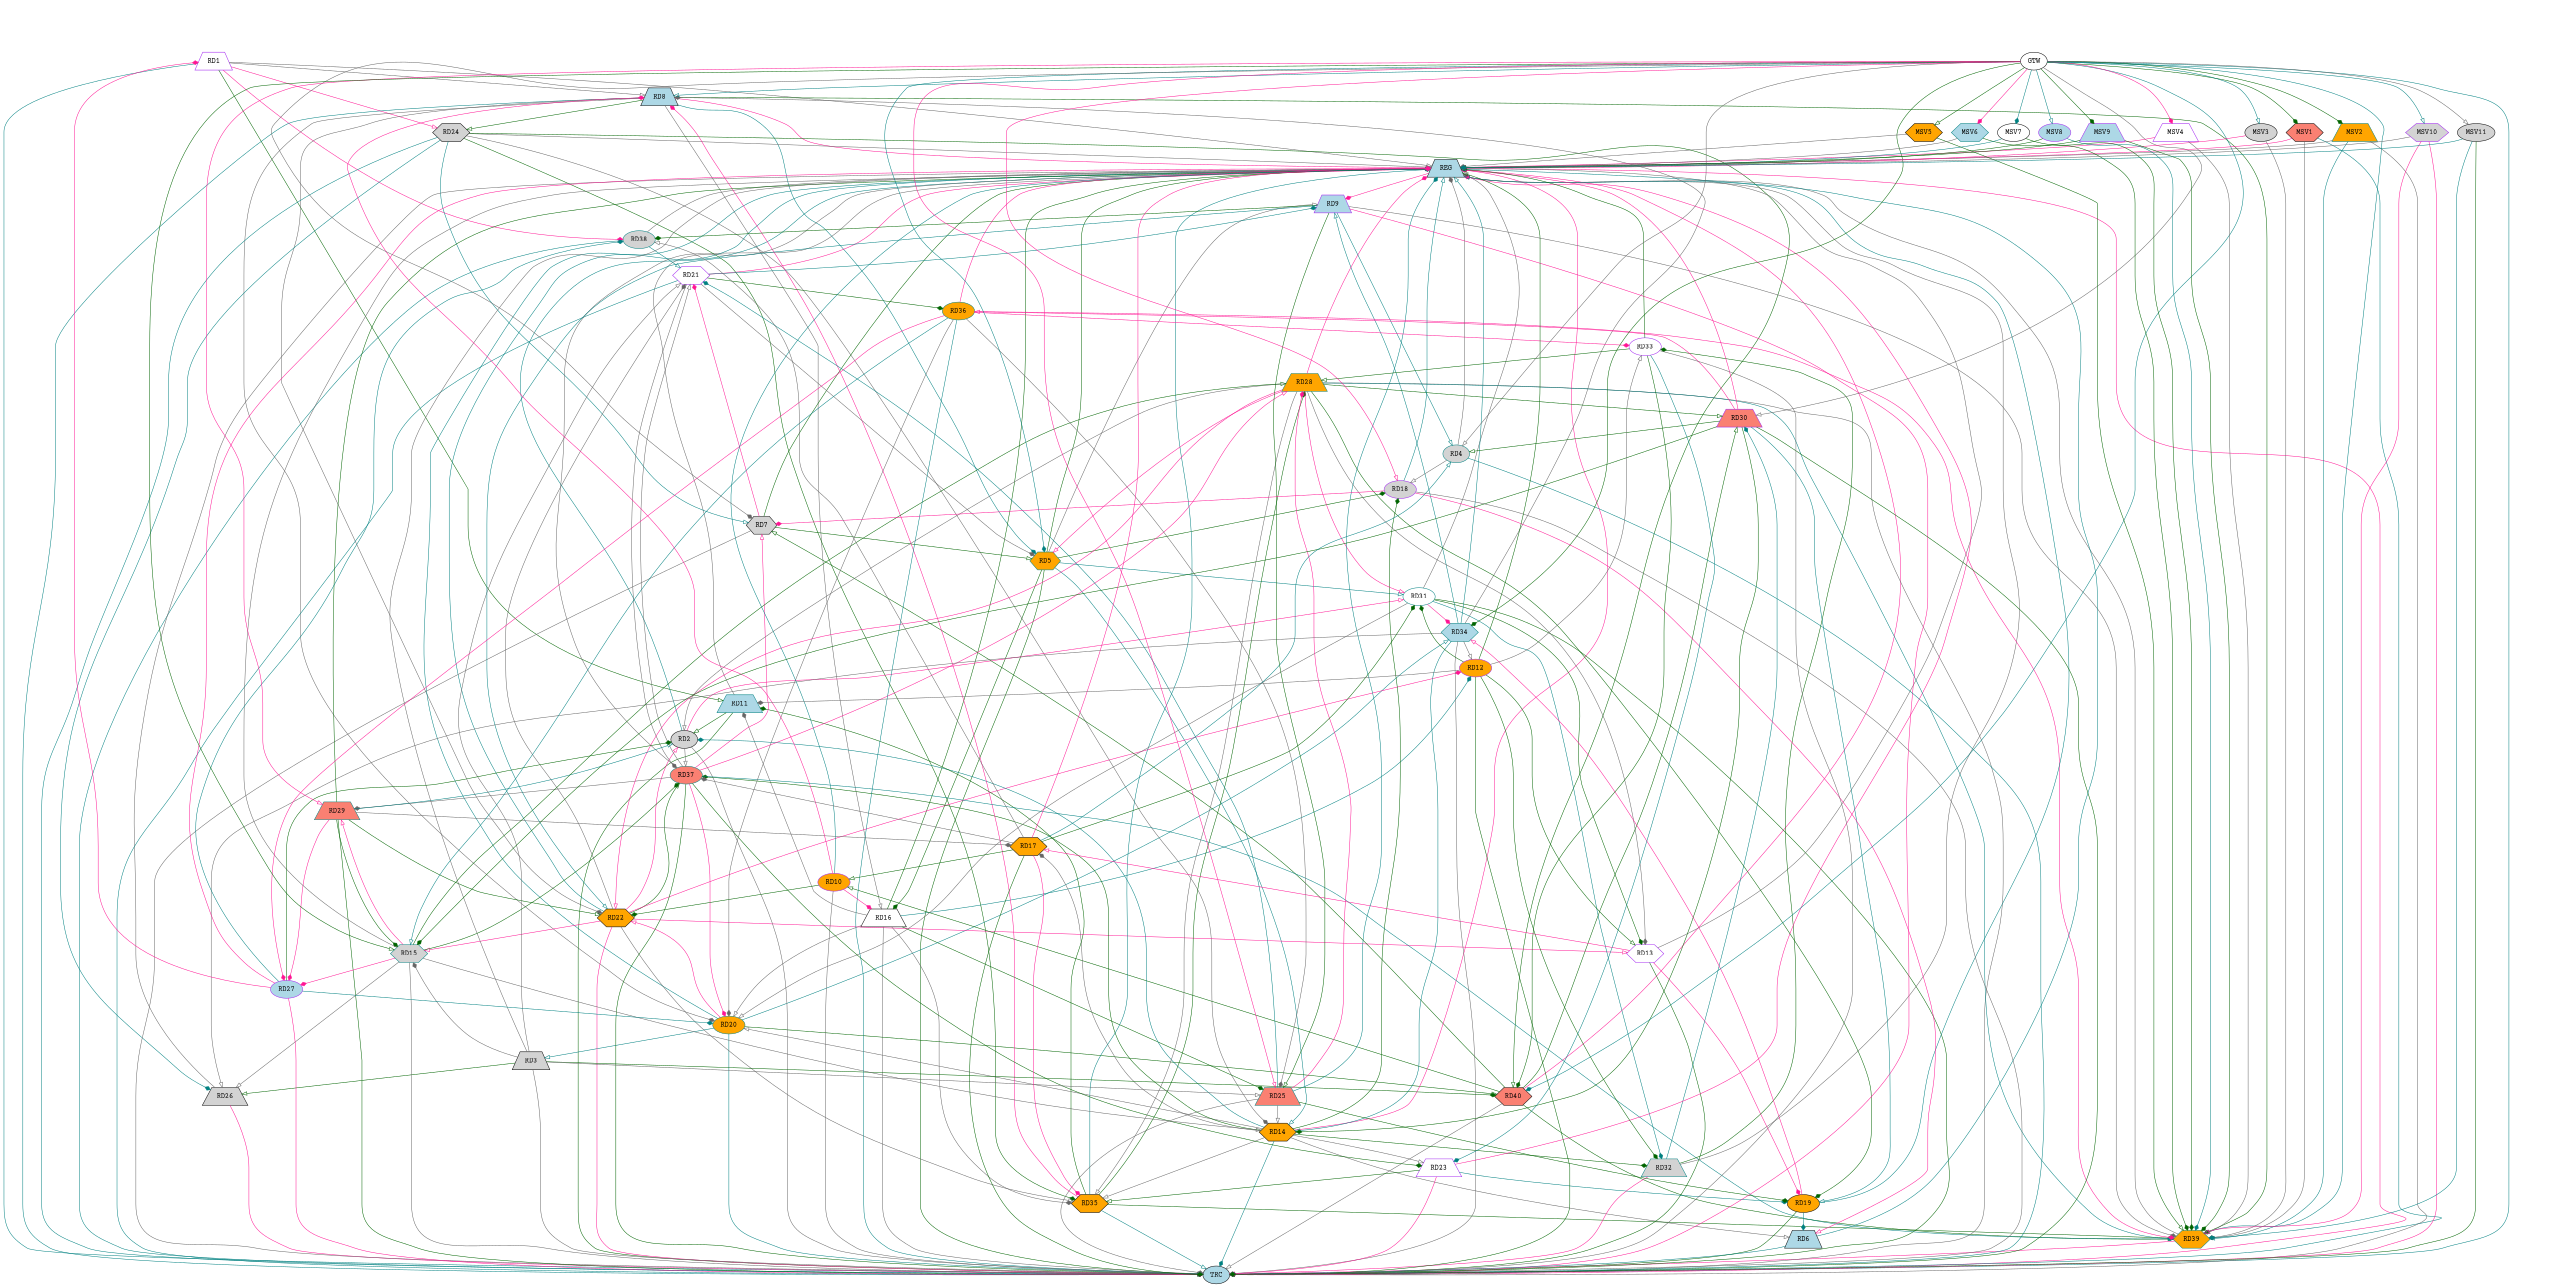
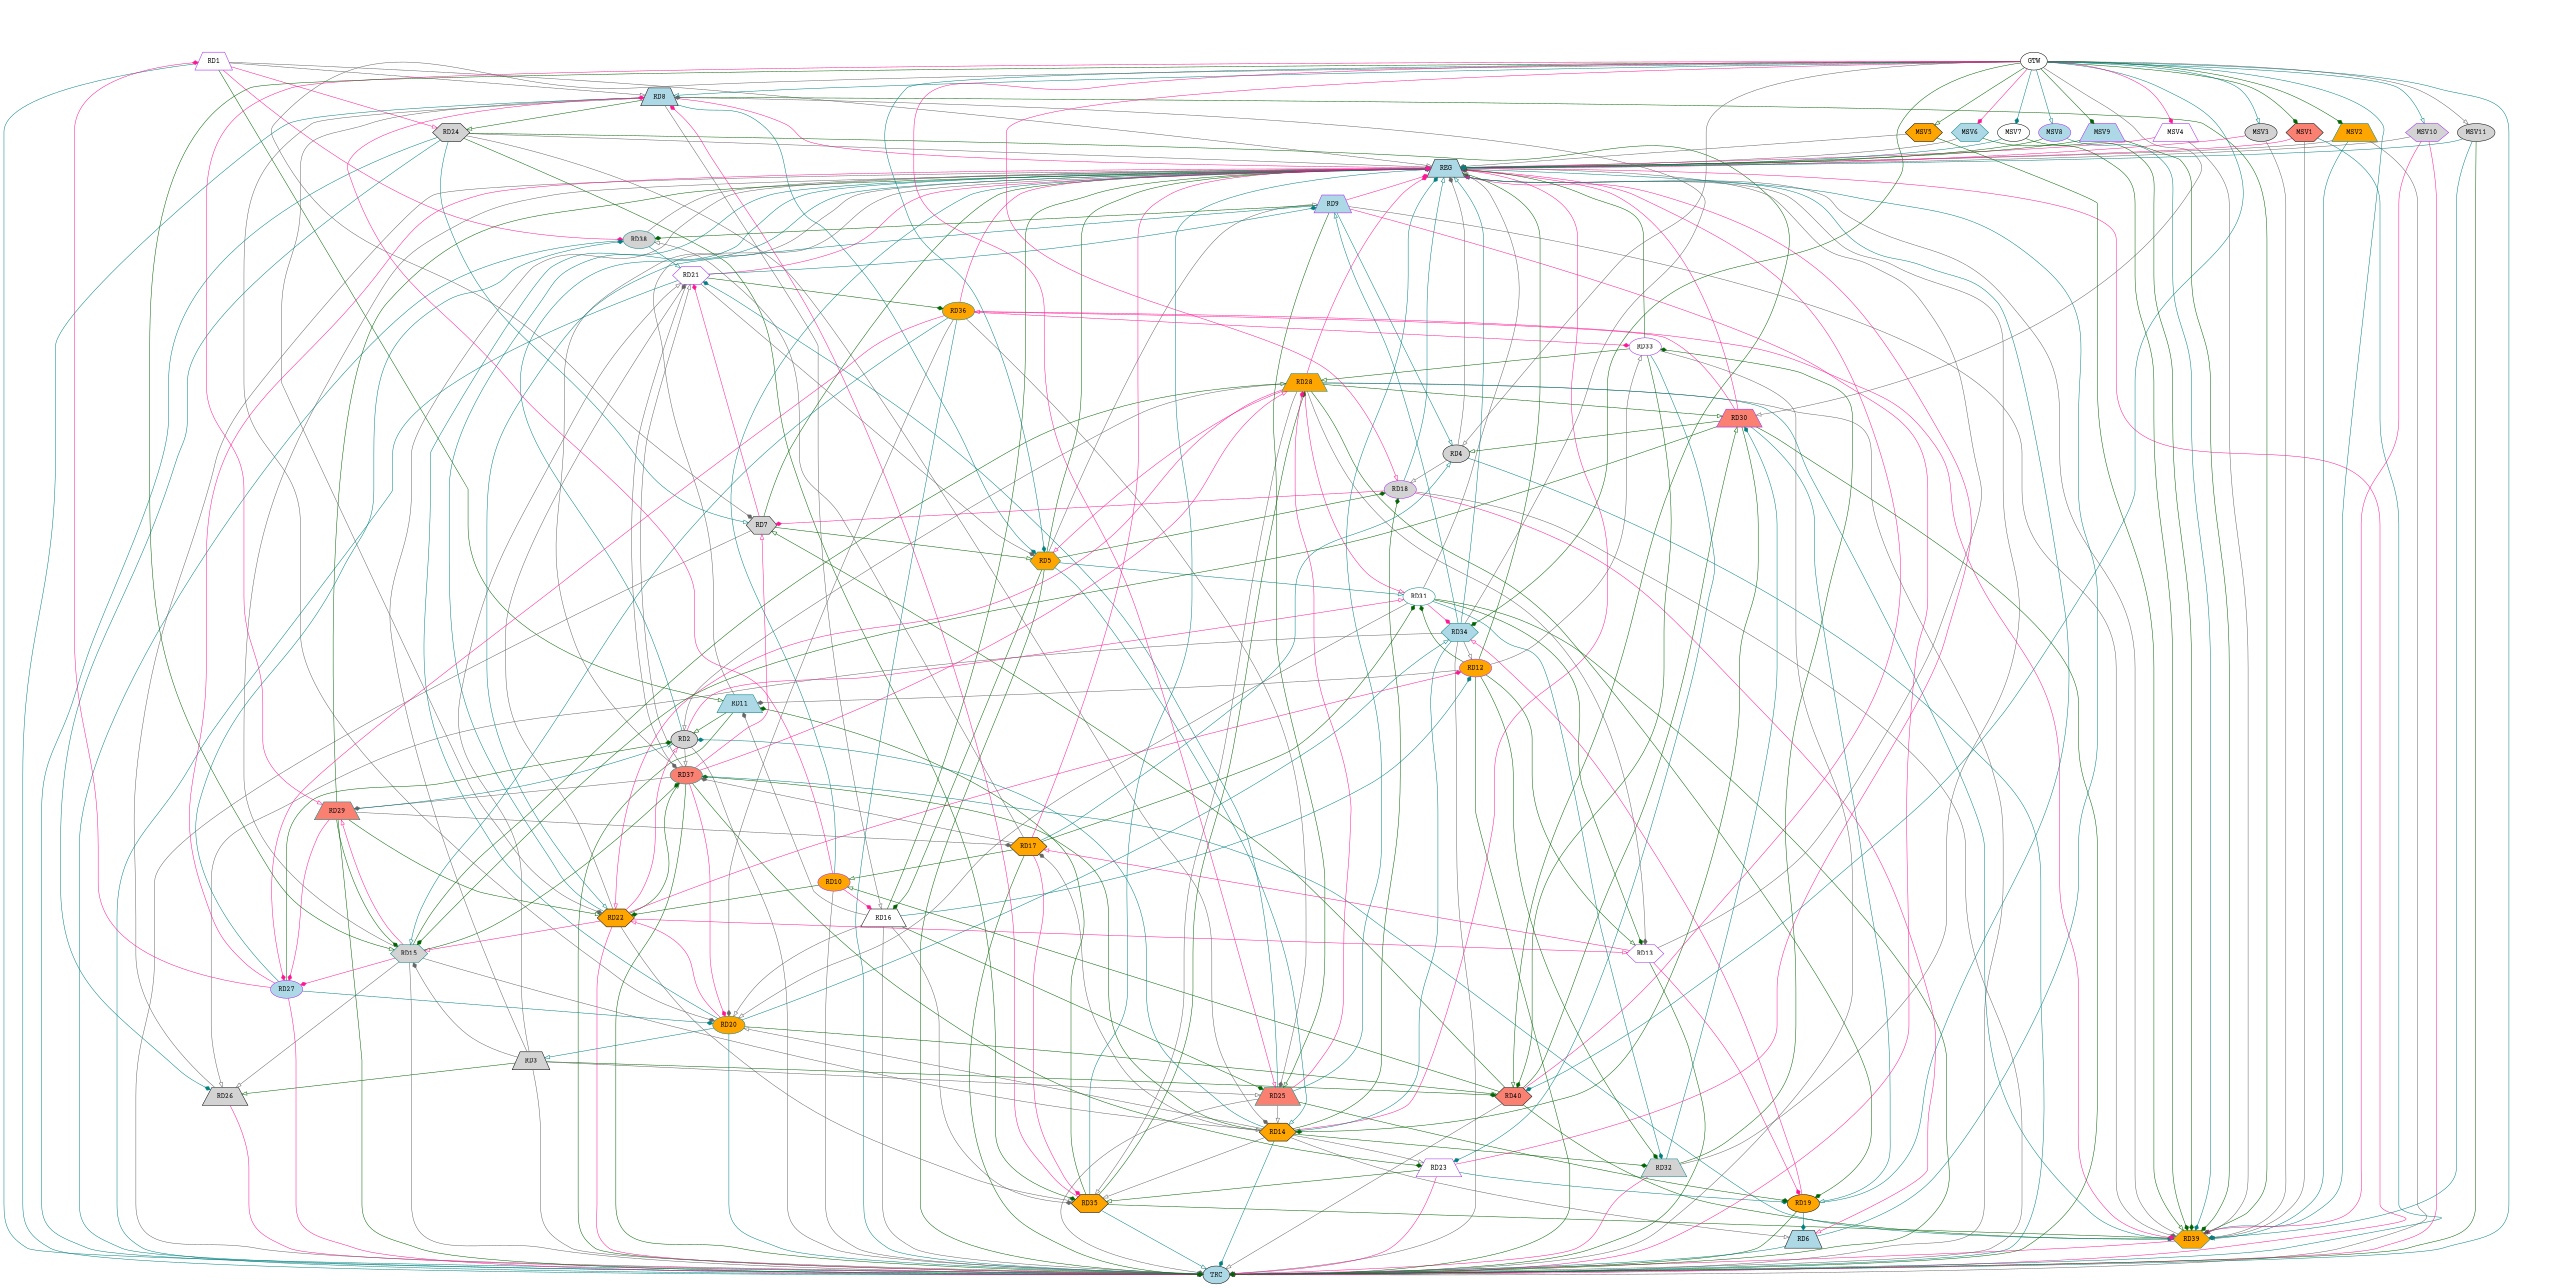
(1390, 185) -> (1384, 189)
(1456, 454) -> (1456, 454)
